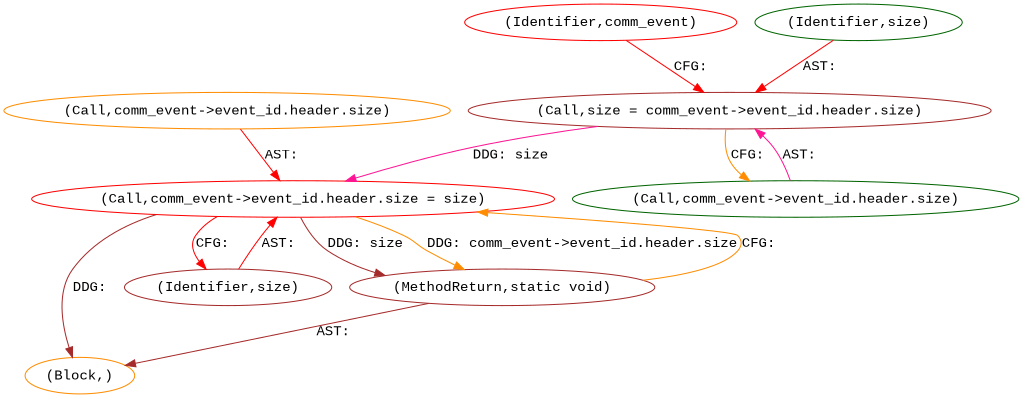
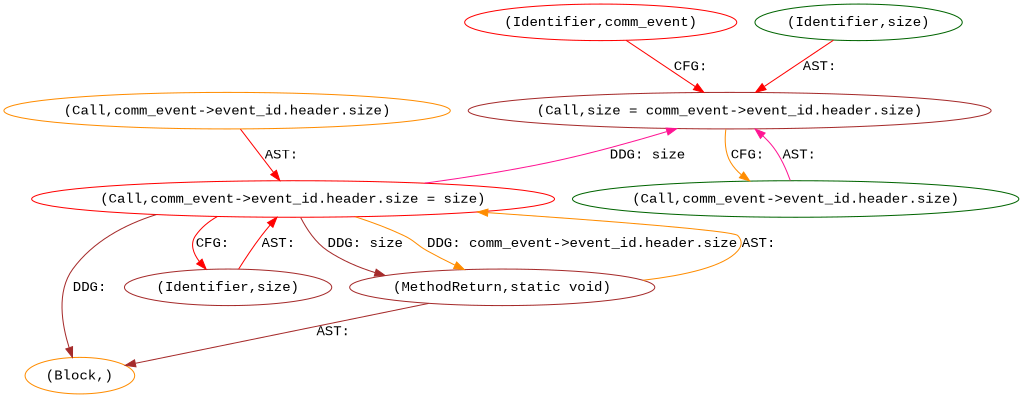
(475, 147) -> (547, 163)
(763, 243) -> (763, 243)
